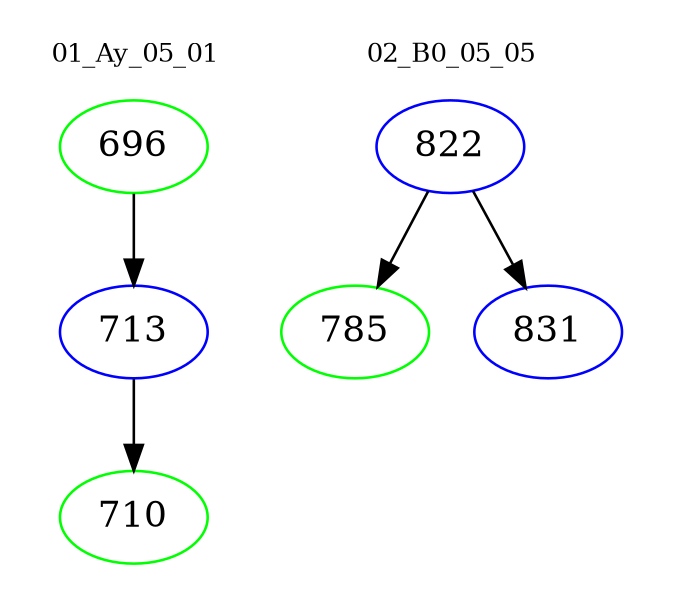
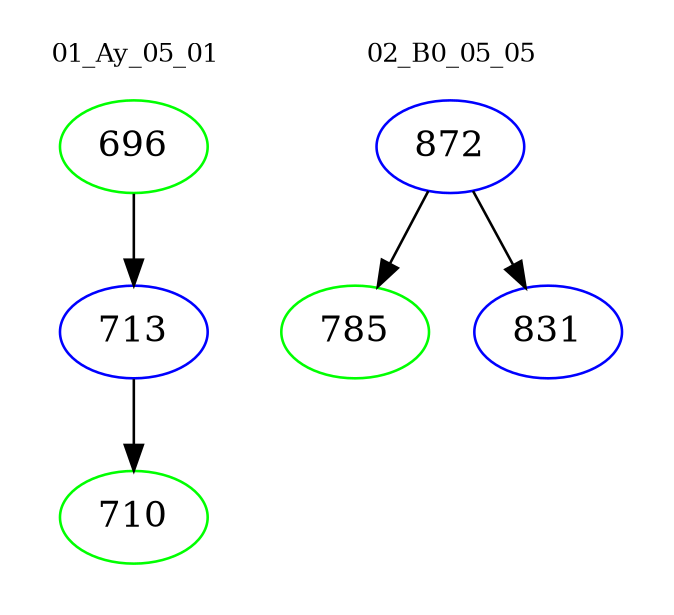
(450, 147) -> (450, 147)
